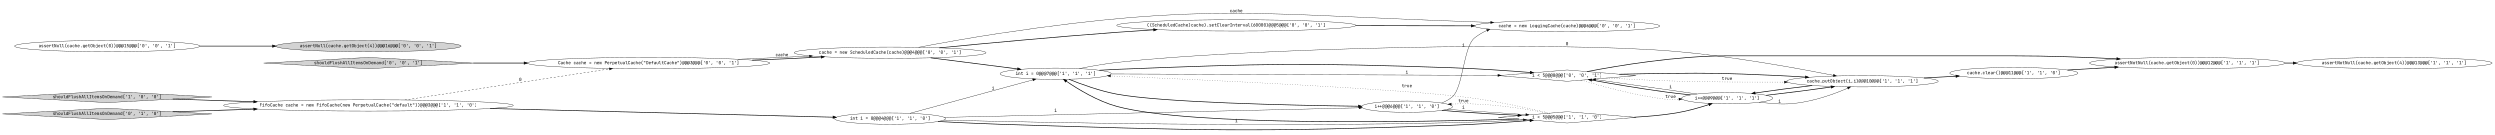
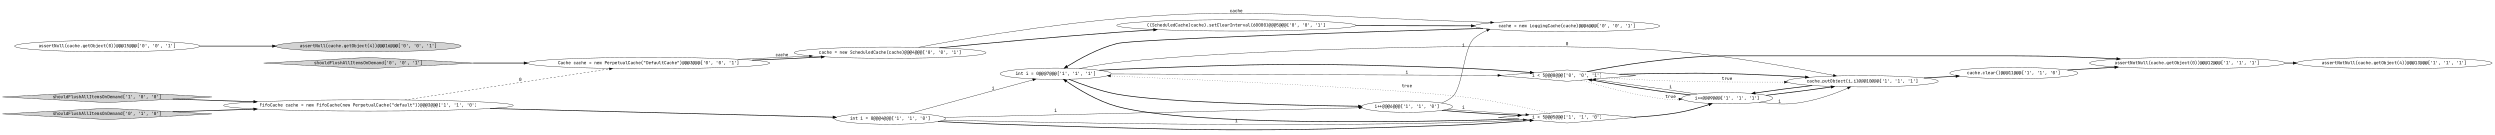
(974, 63) -> (1272, 35)
(1500, 106) -> none
